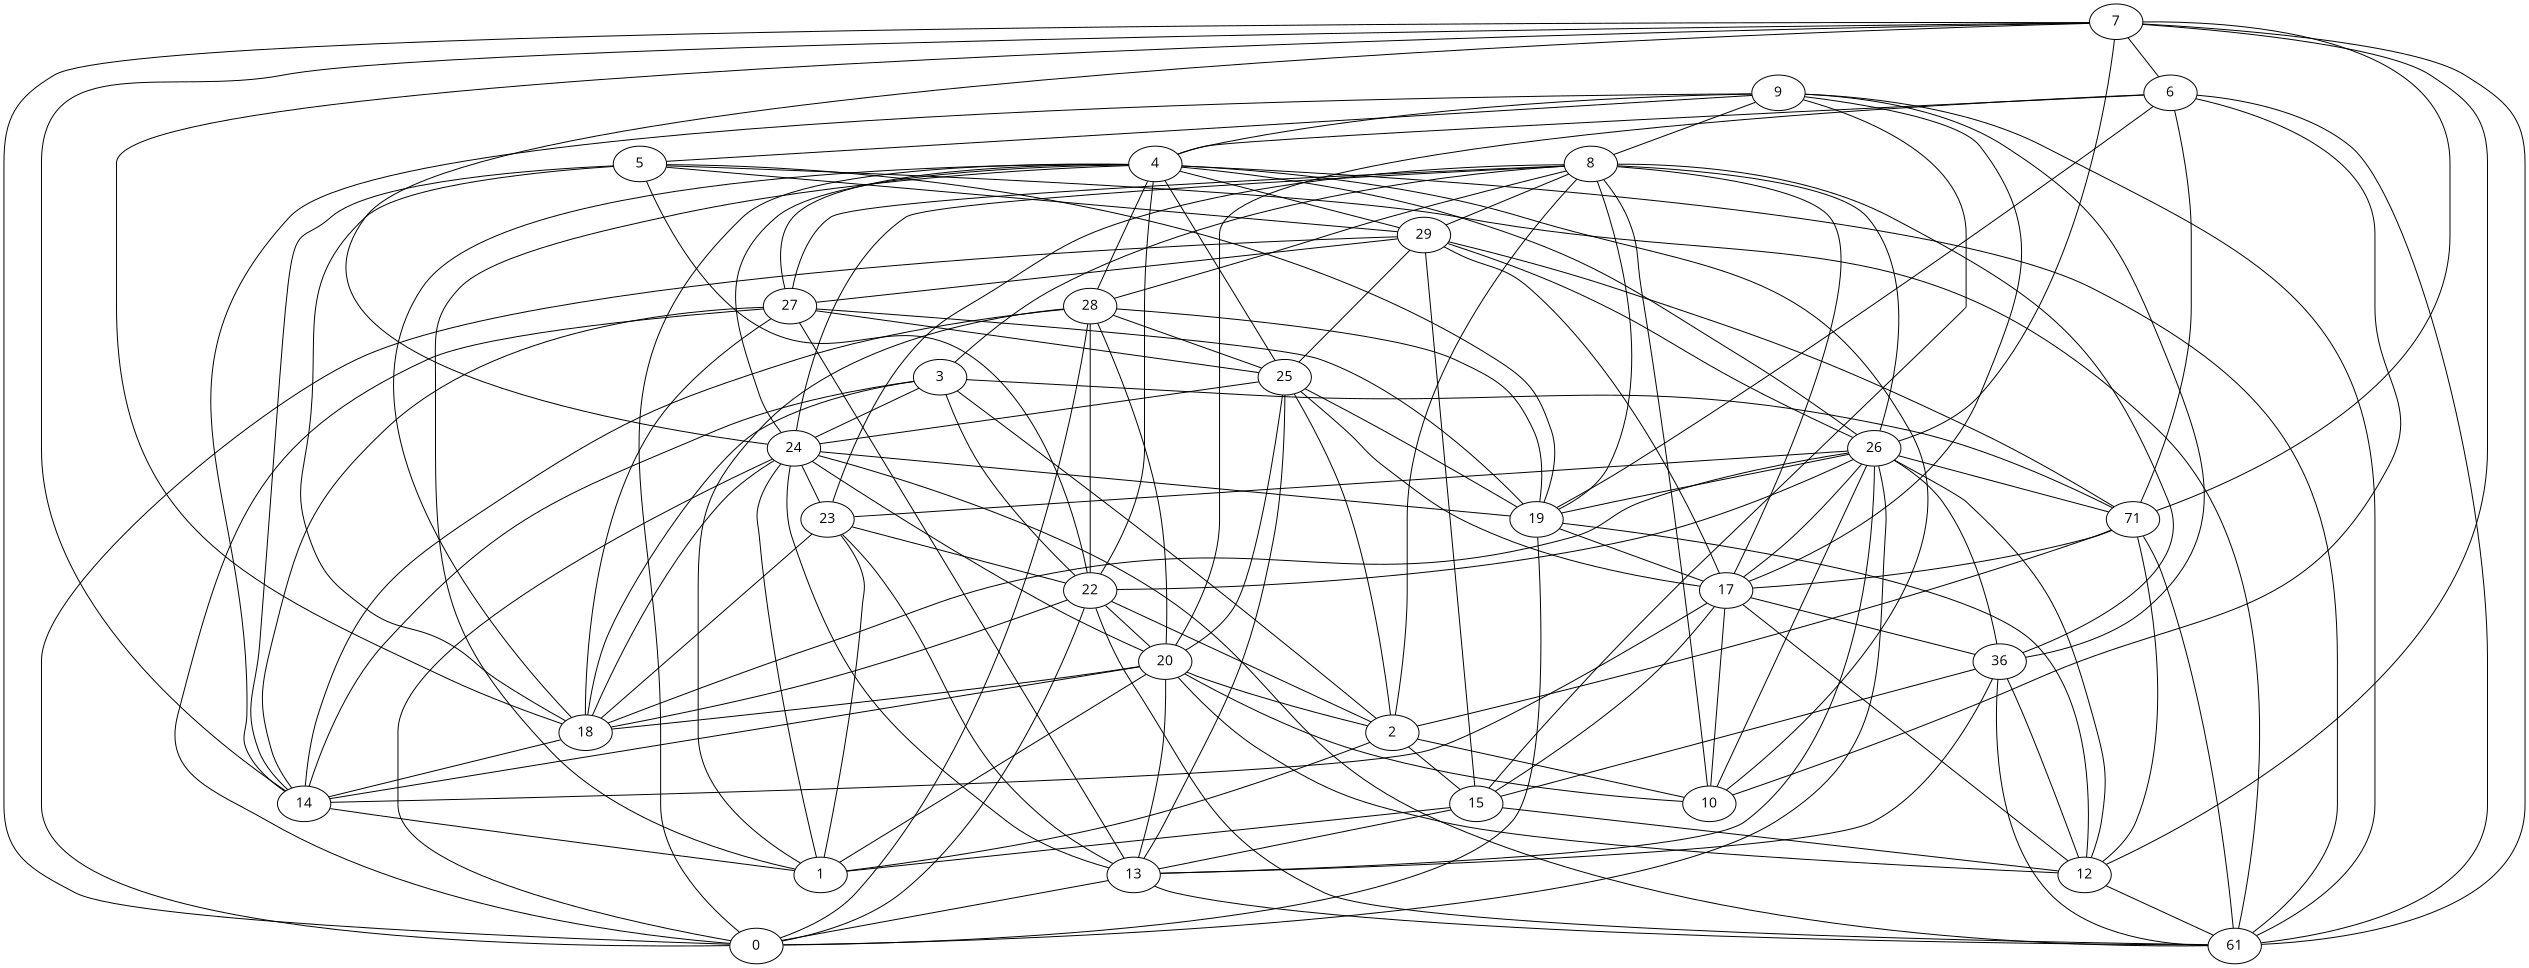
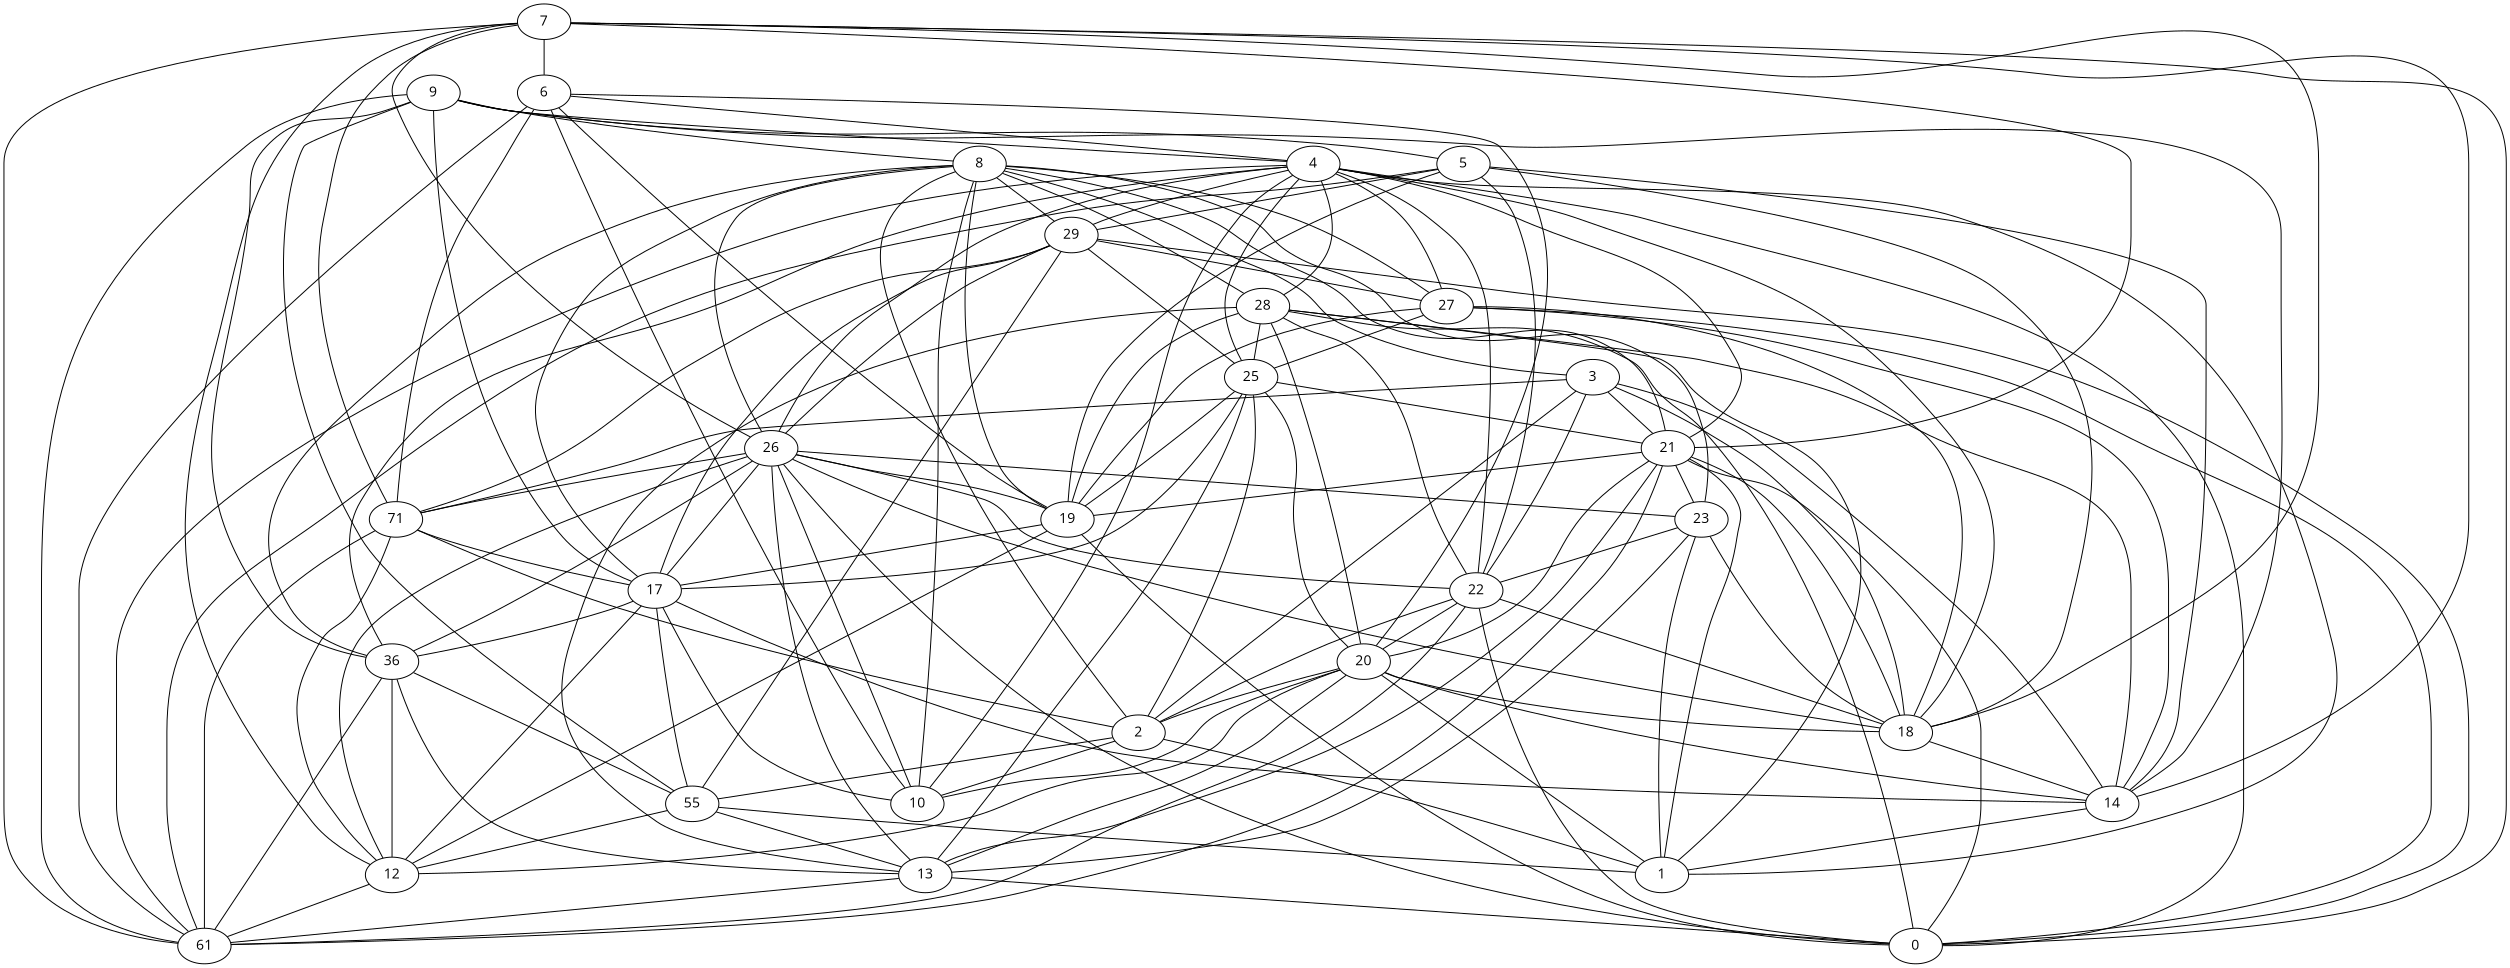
none -> (725, 301)
(794, 448) -> (1668, 448)
(954, 577) -> (647, 497)
(1476, 804) -> (692, 804)
